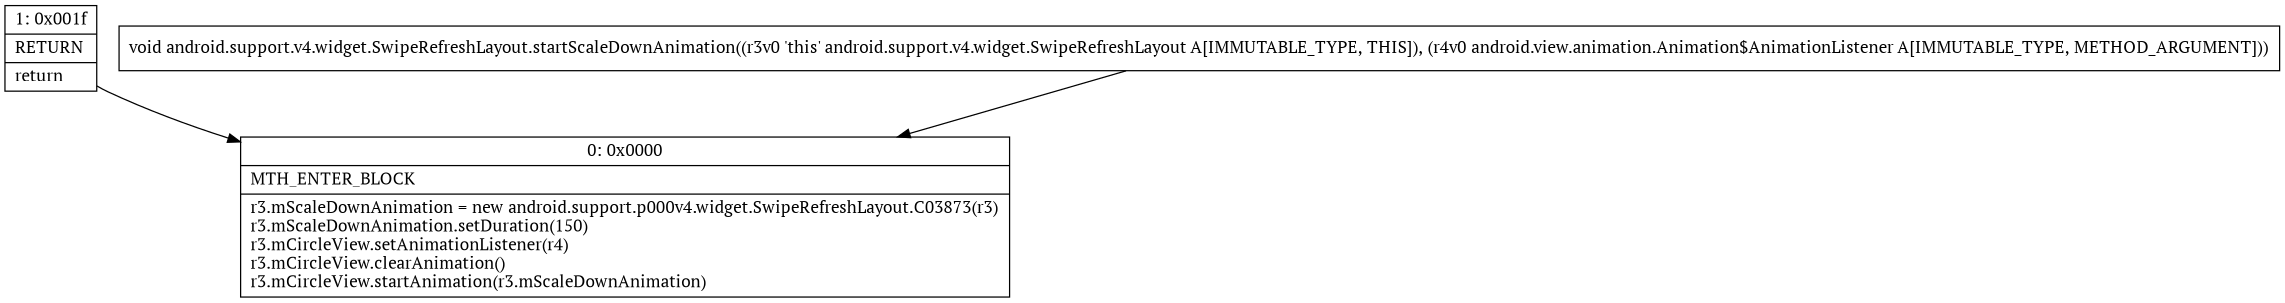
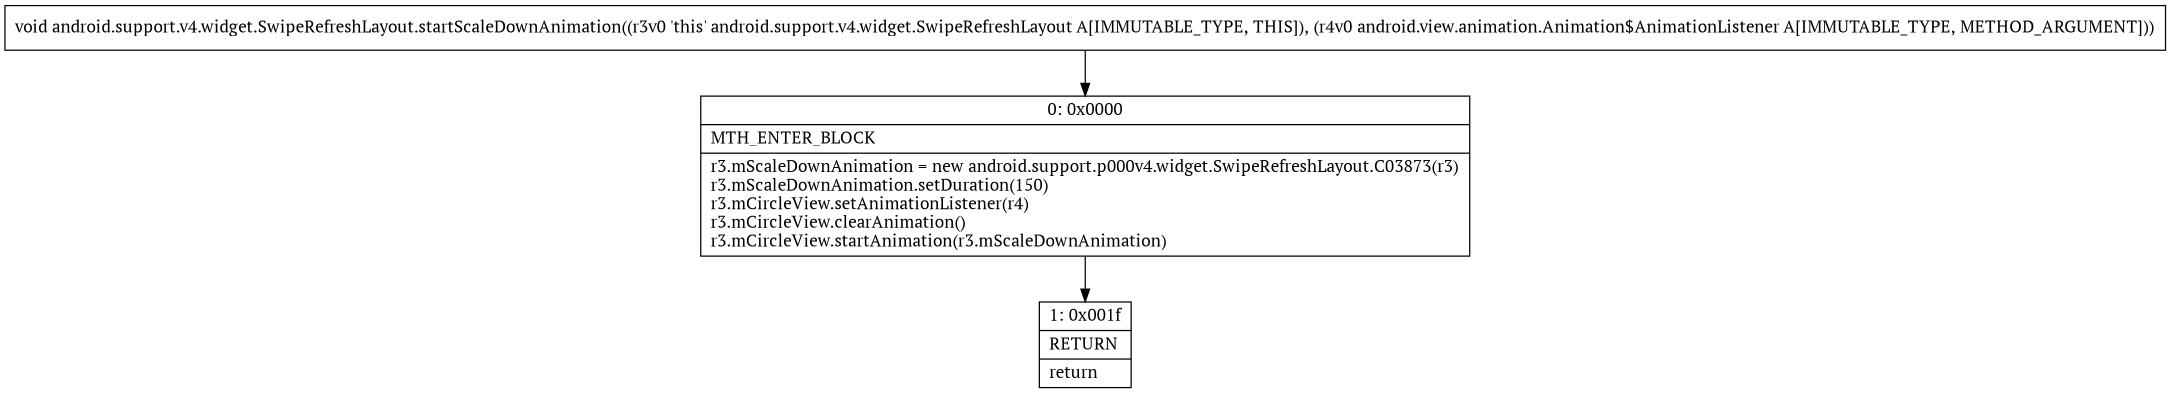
(161, 115) -> (1085, 273)
